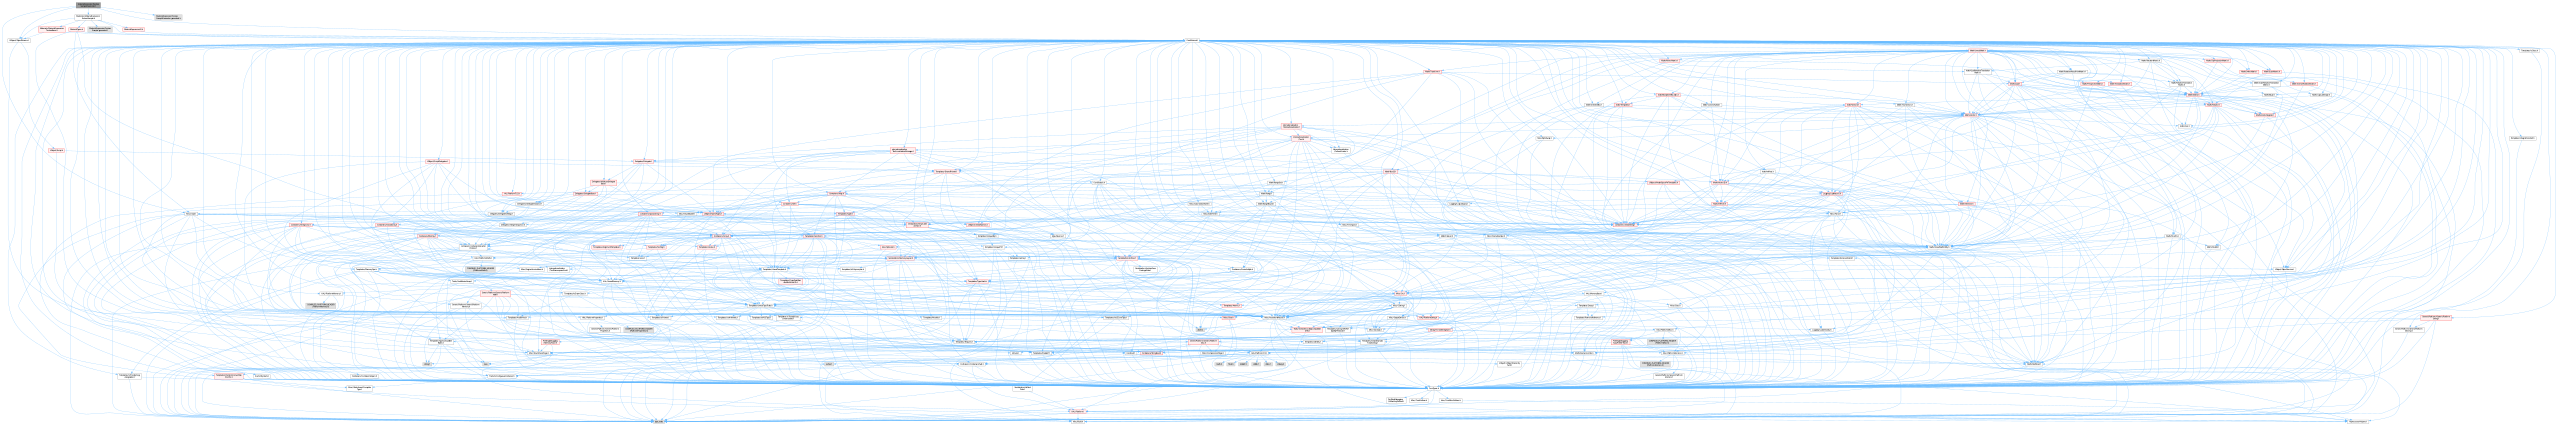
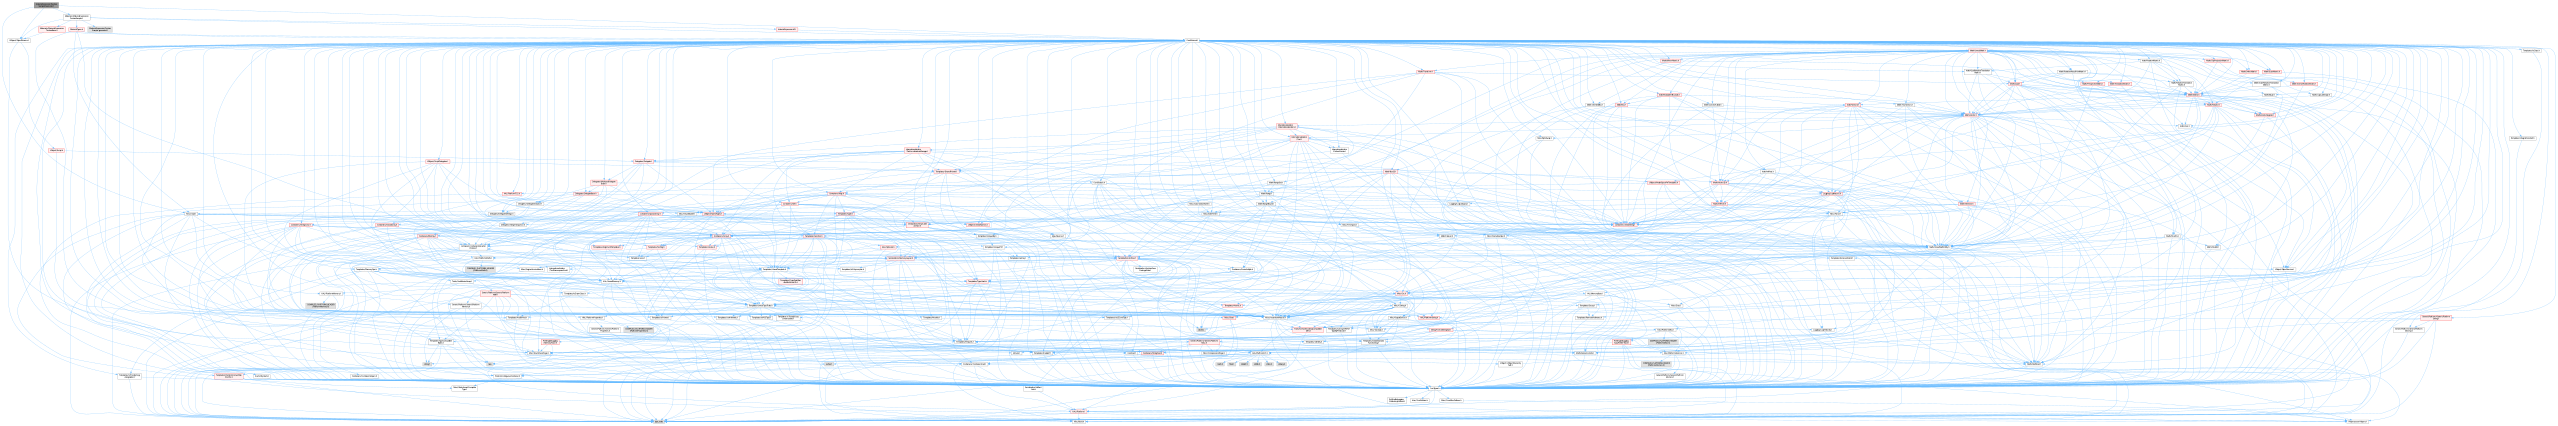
(168, 17) -> none
(1623, 105) -> (1621, 105)
